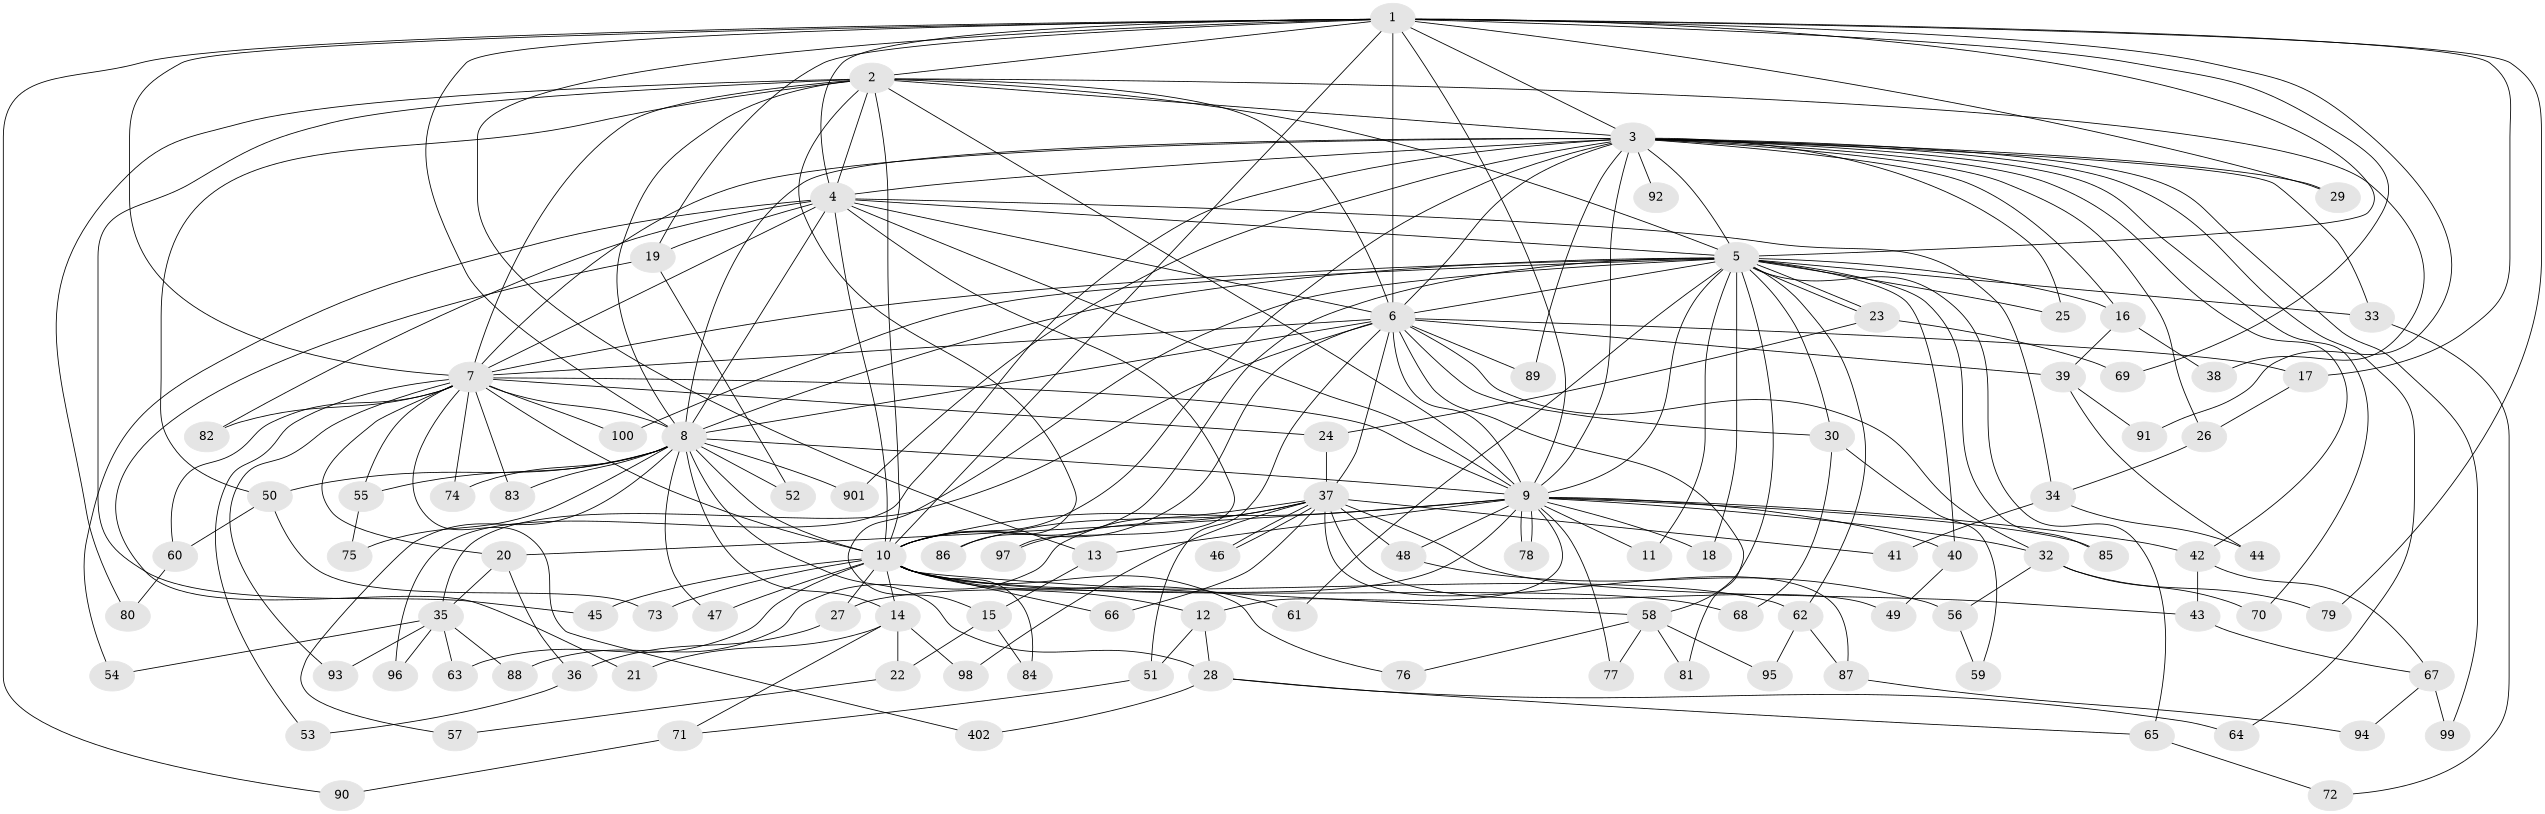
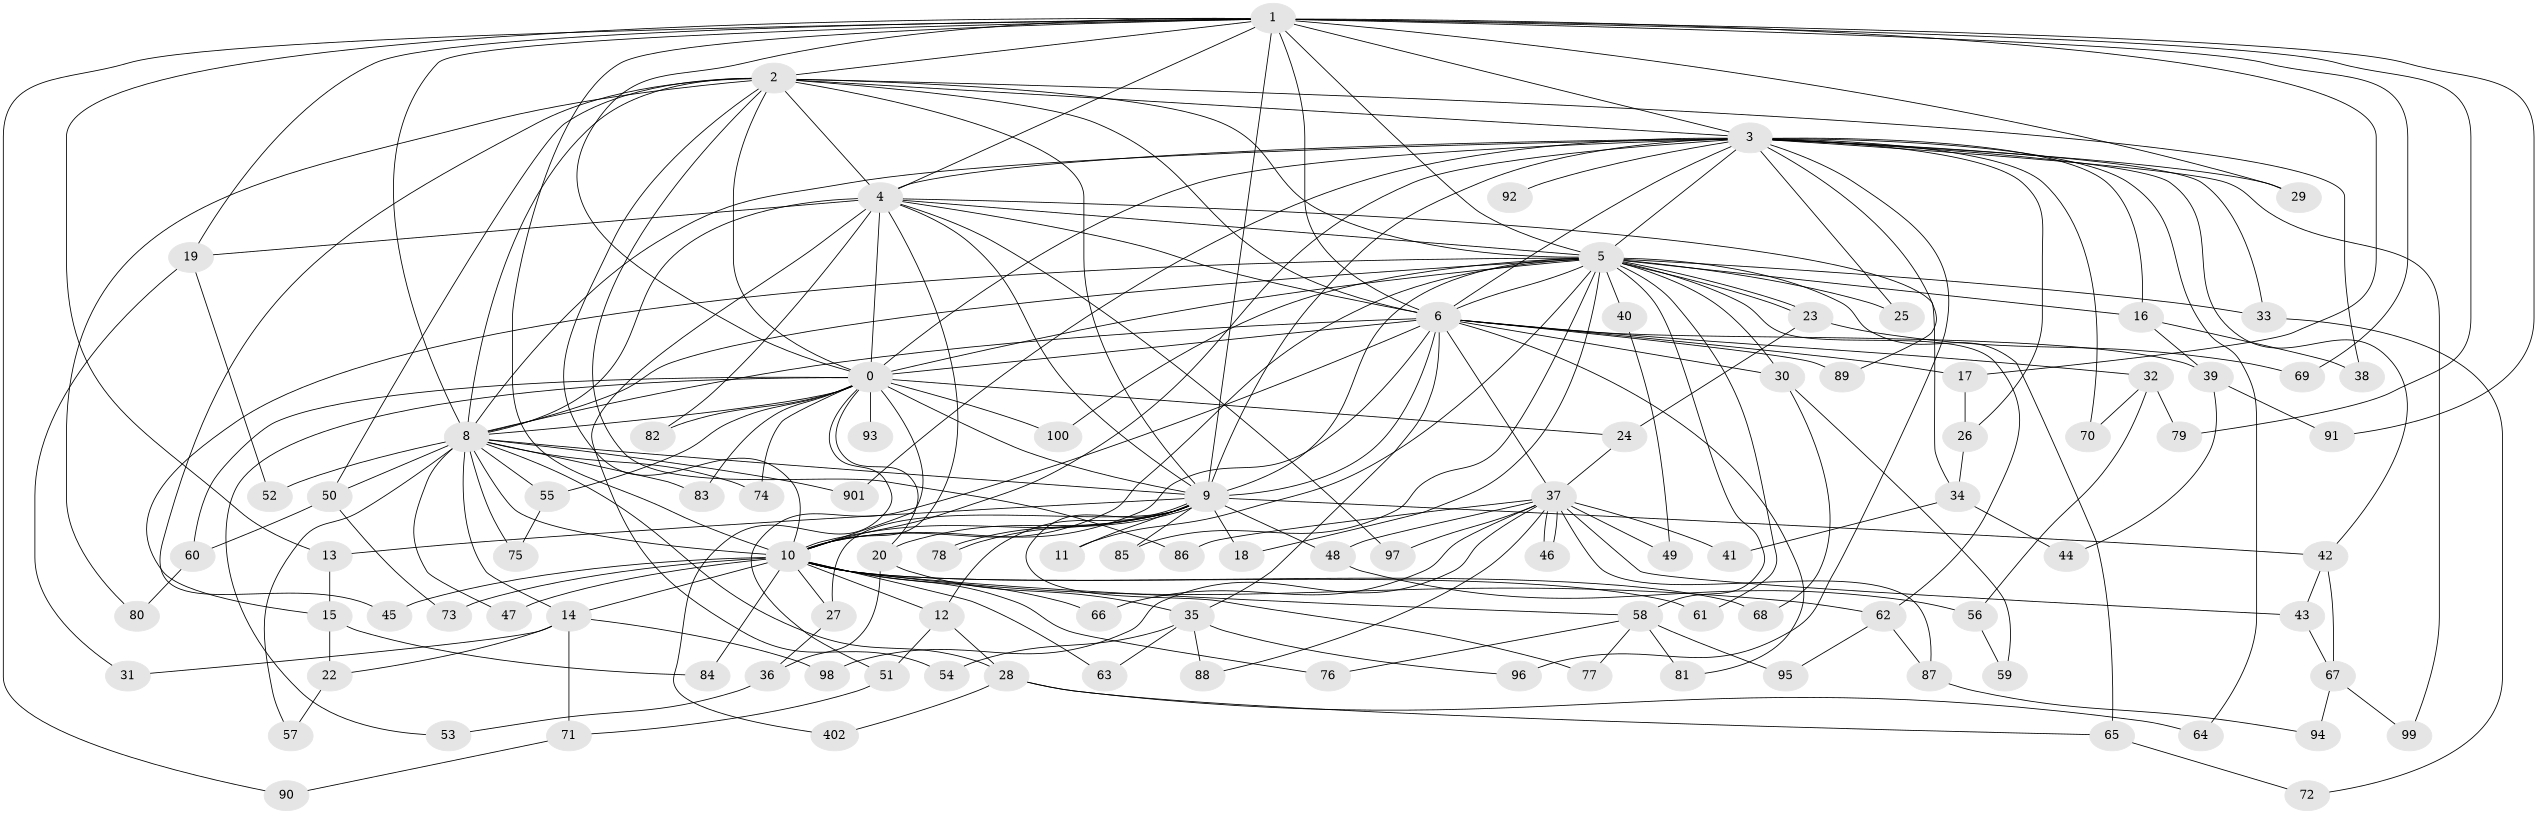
(471, 377) -> (870, 377)
(1745, 509) -> none
(1896, 529) -> none
(388, 646) -> none
(635, 676) -> (128, 676)
